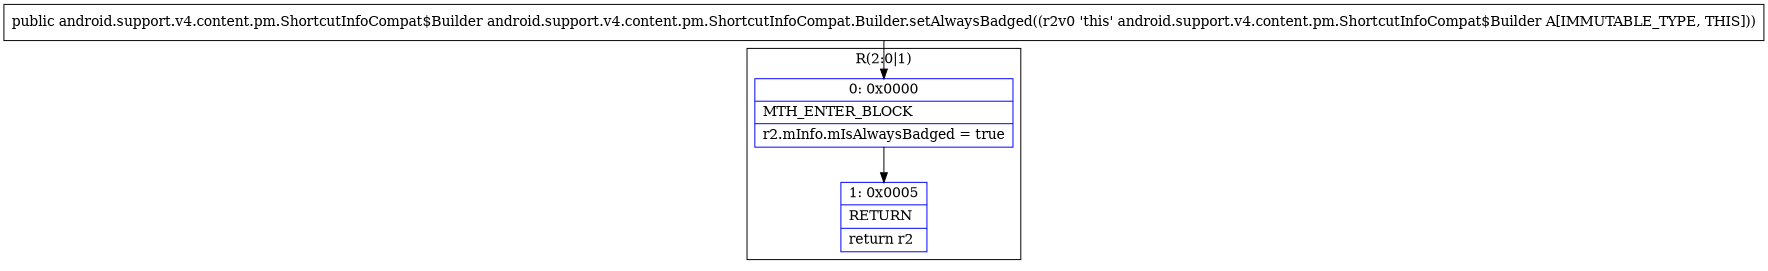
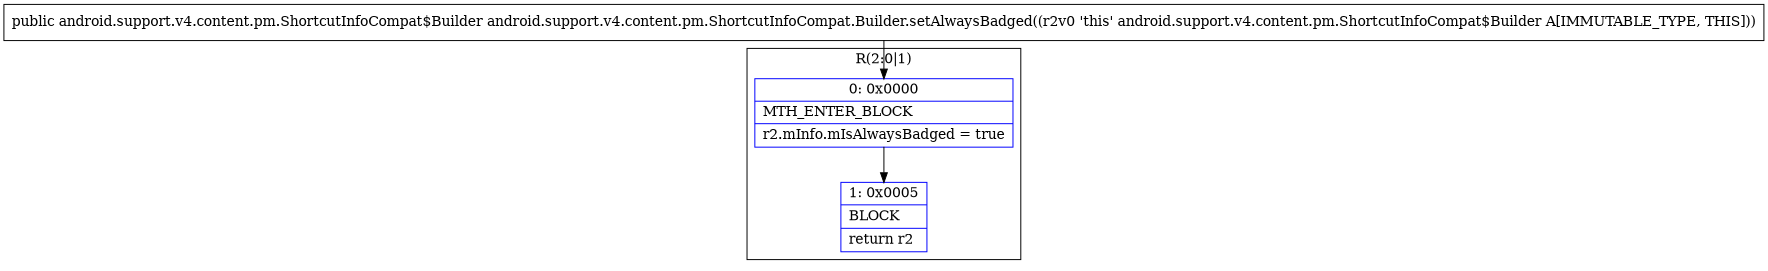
(880, 216) -> (874, 216)
